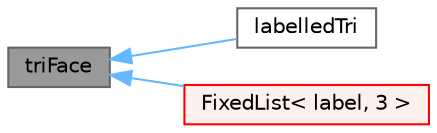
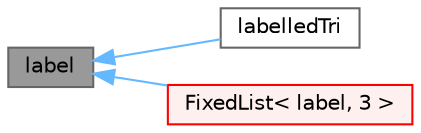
(59, 67) -> (51, 67)
